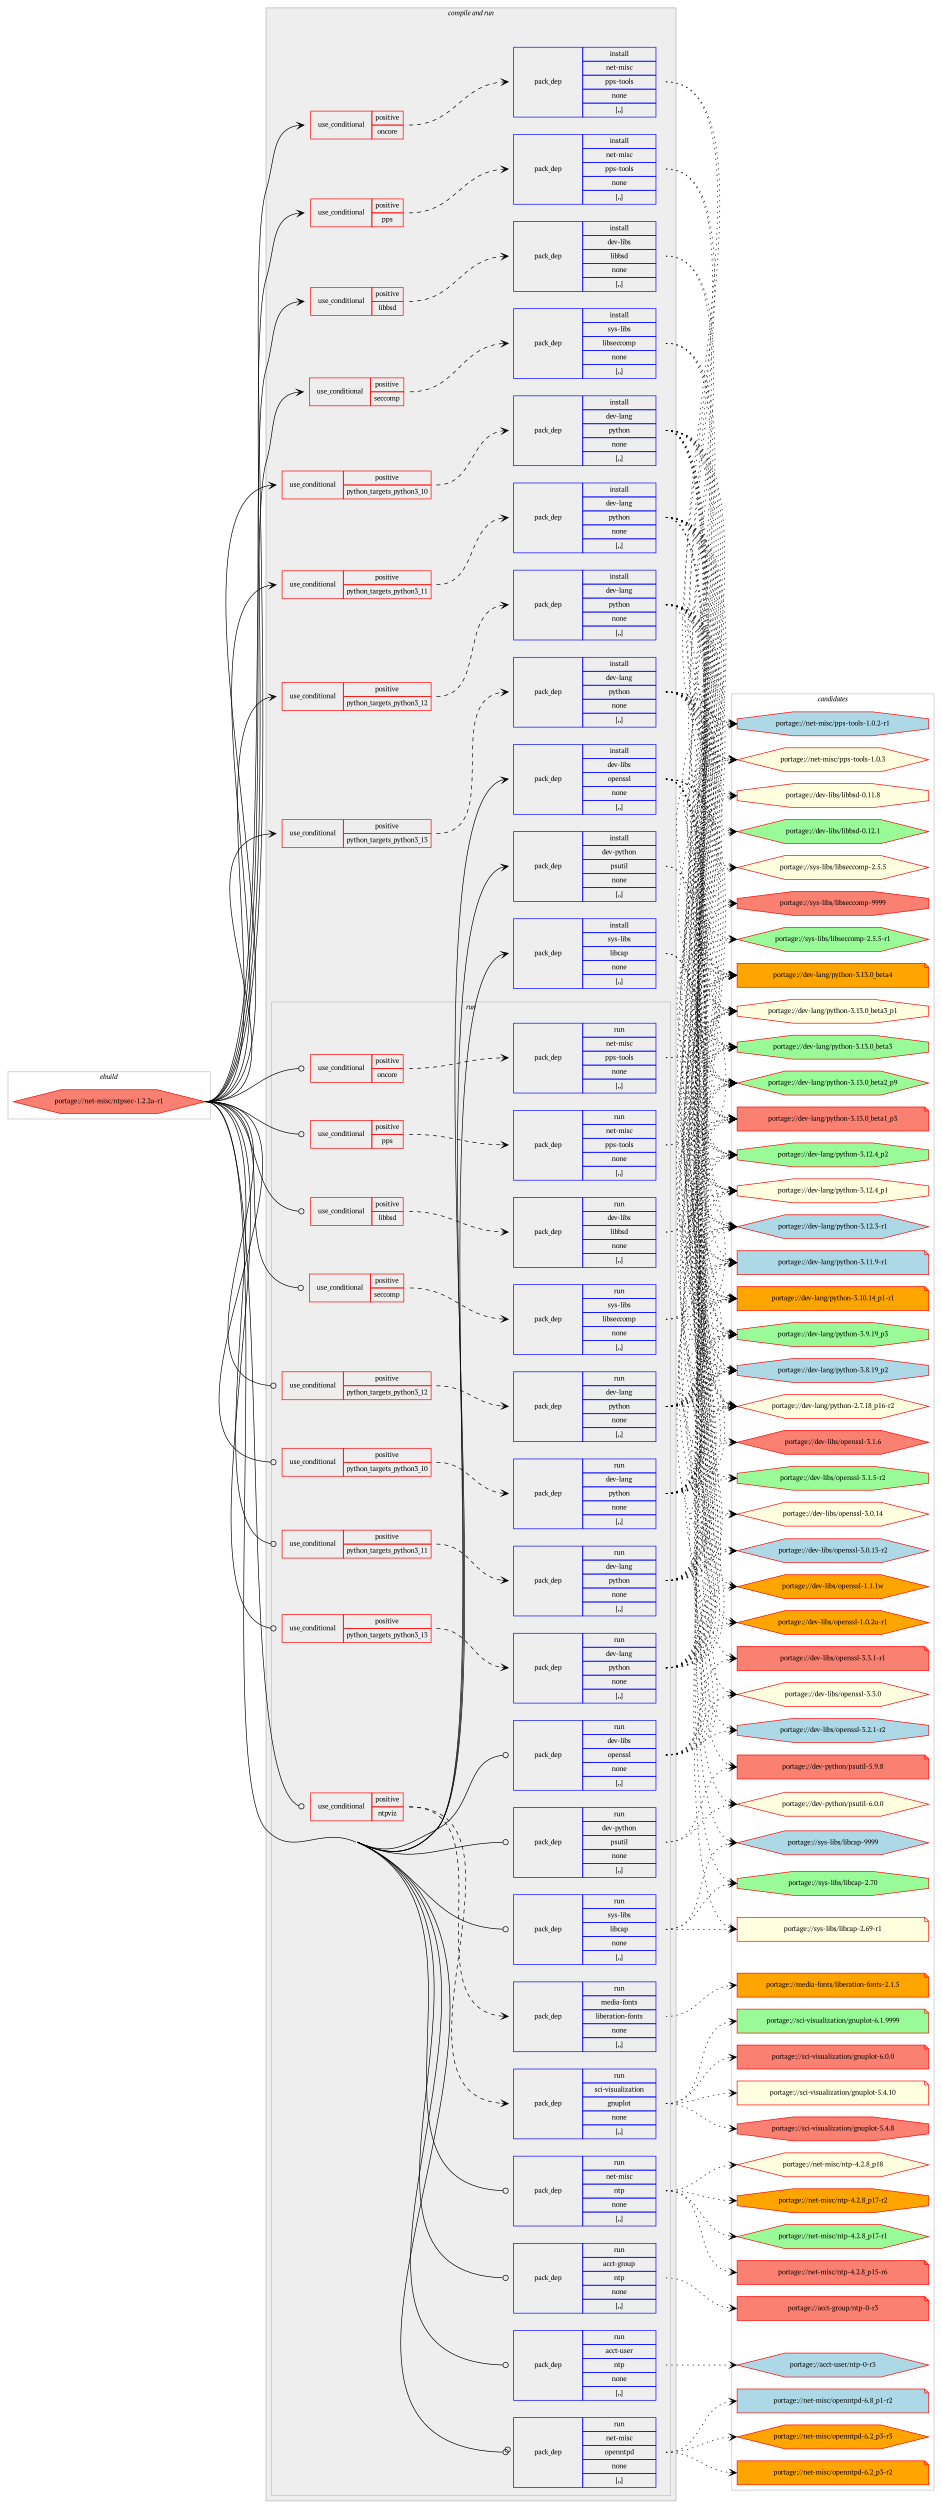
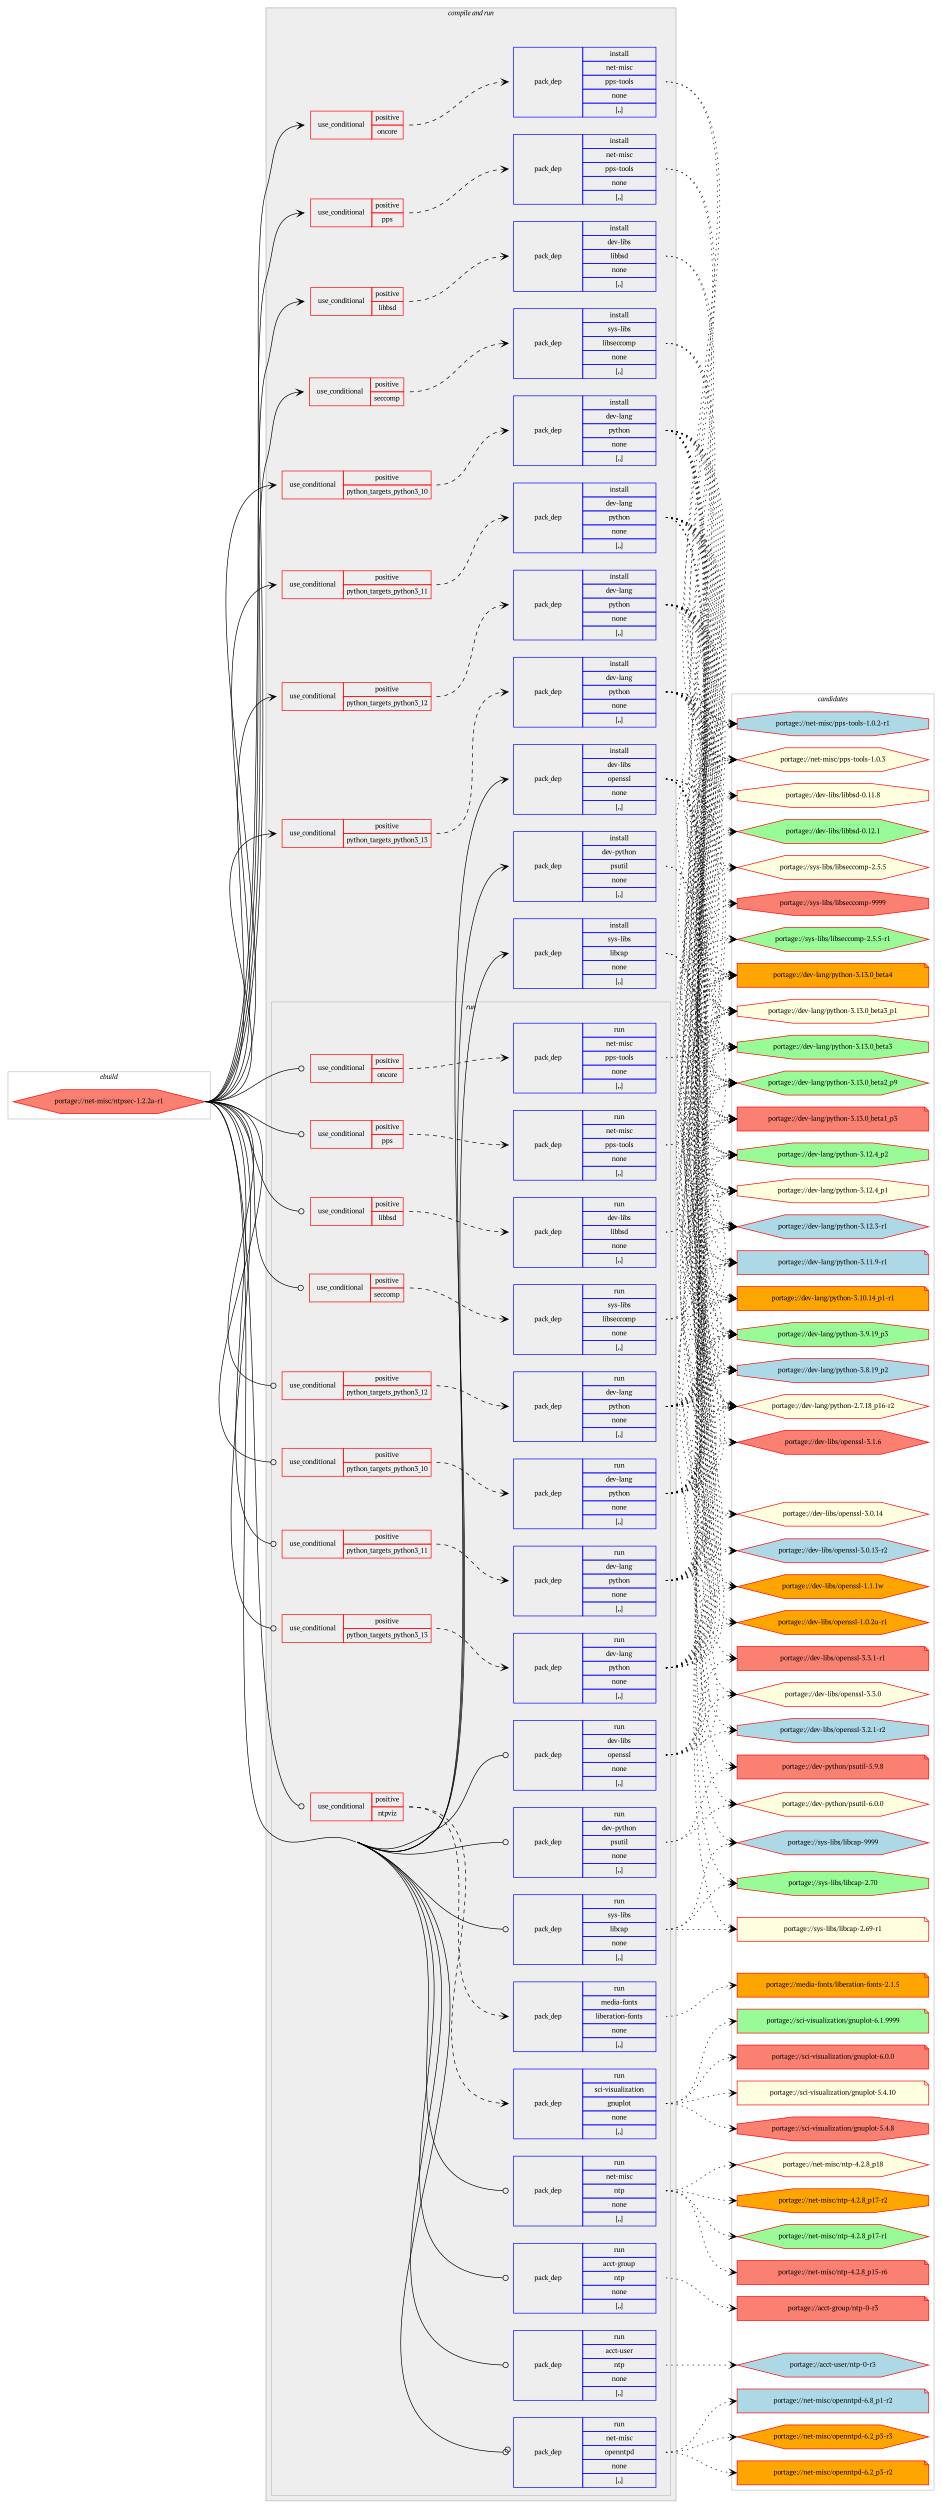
(833, 1478) -> none
